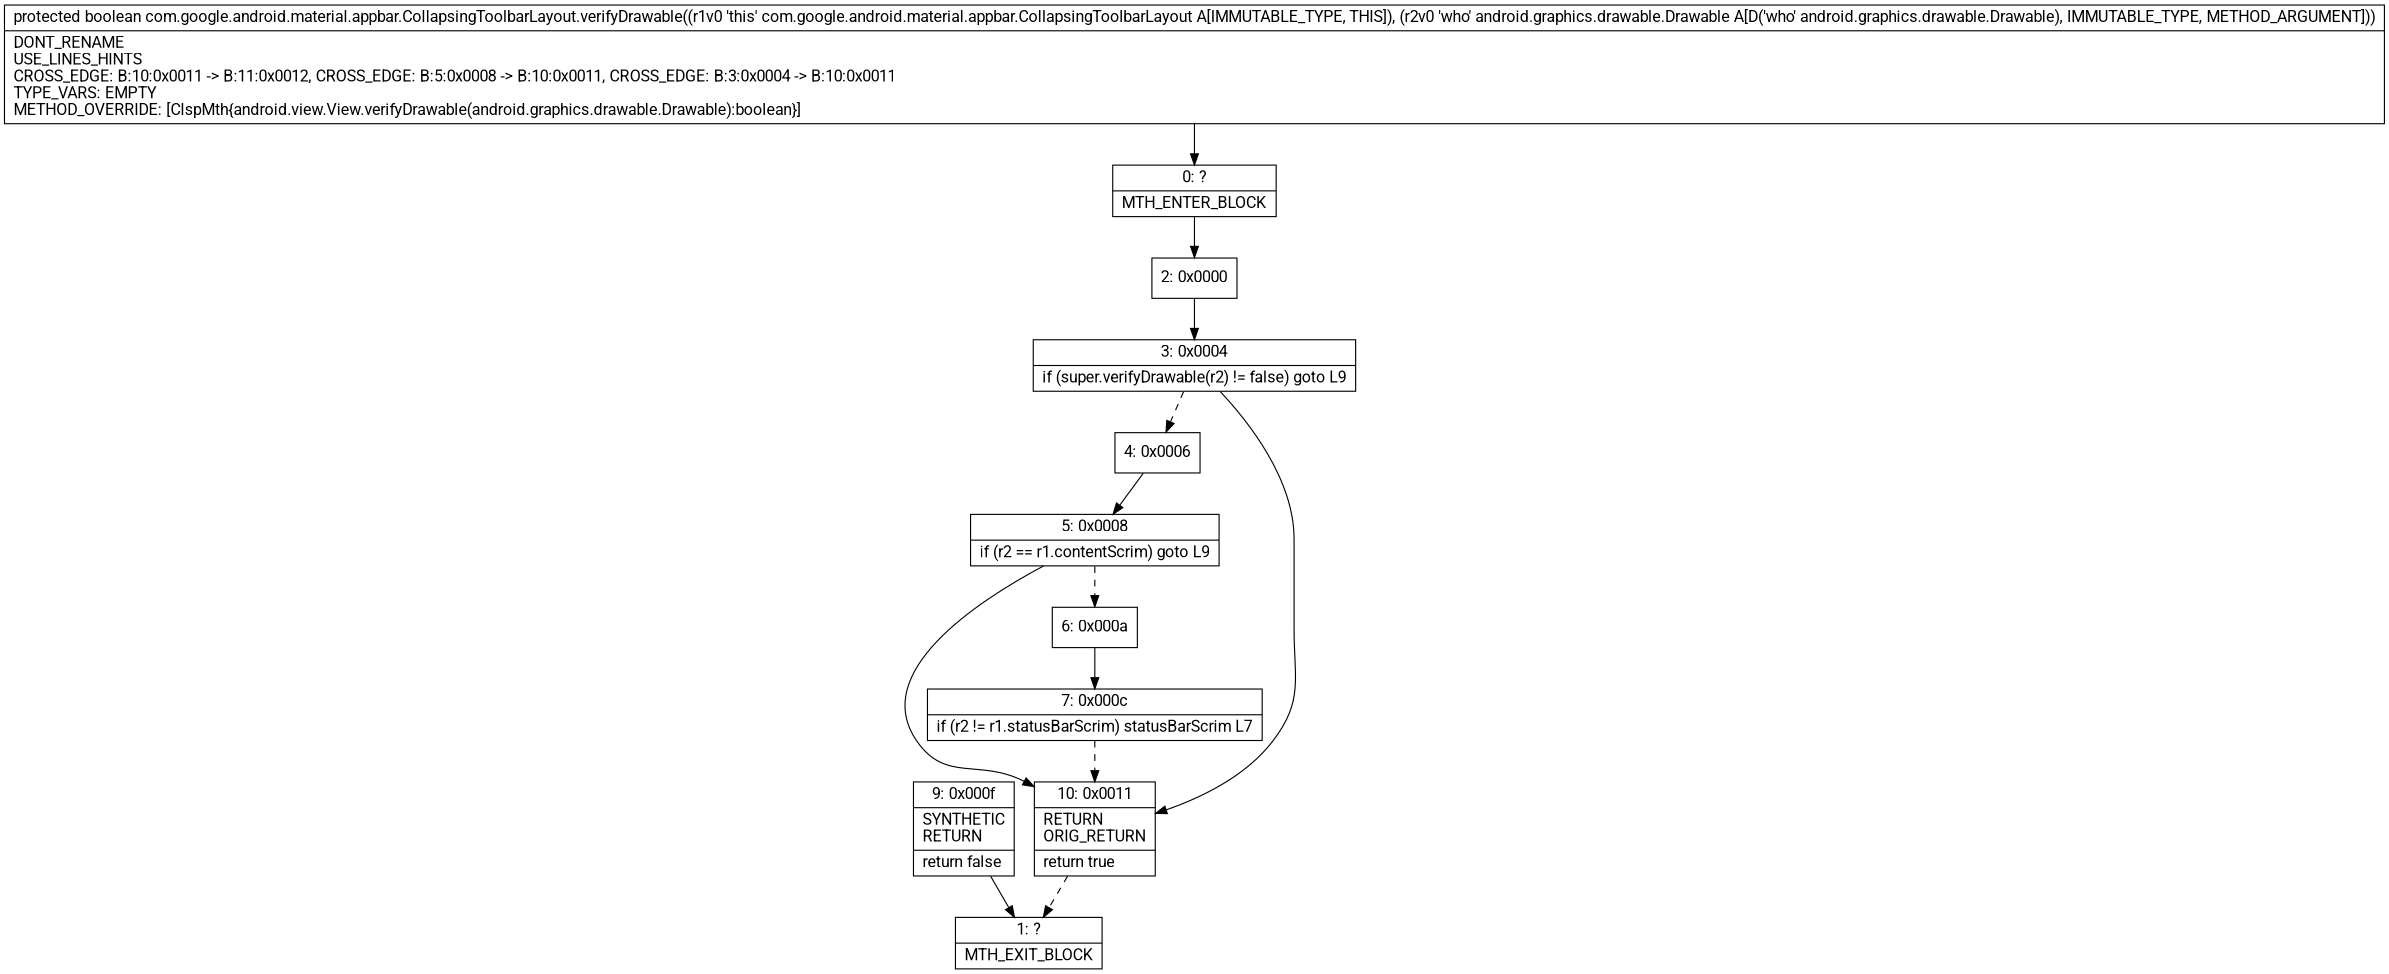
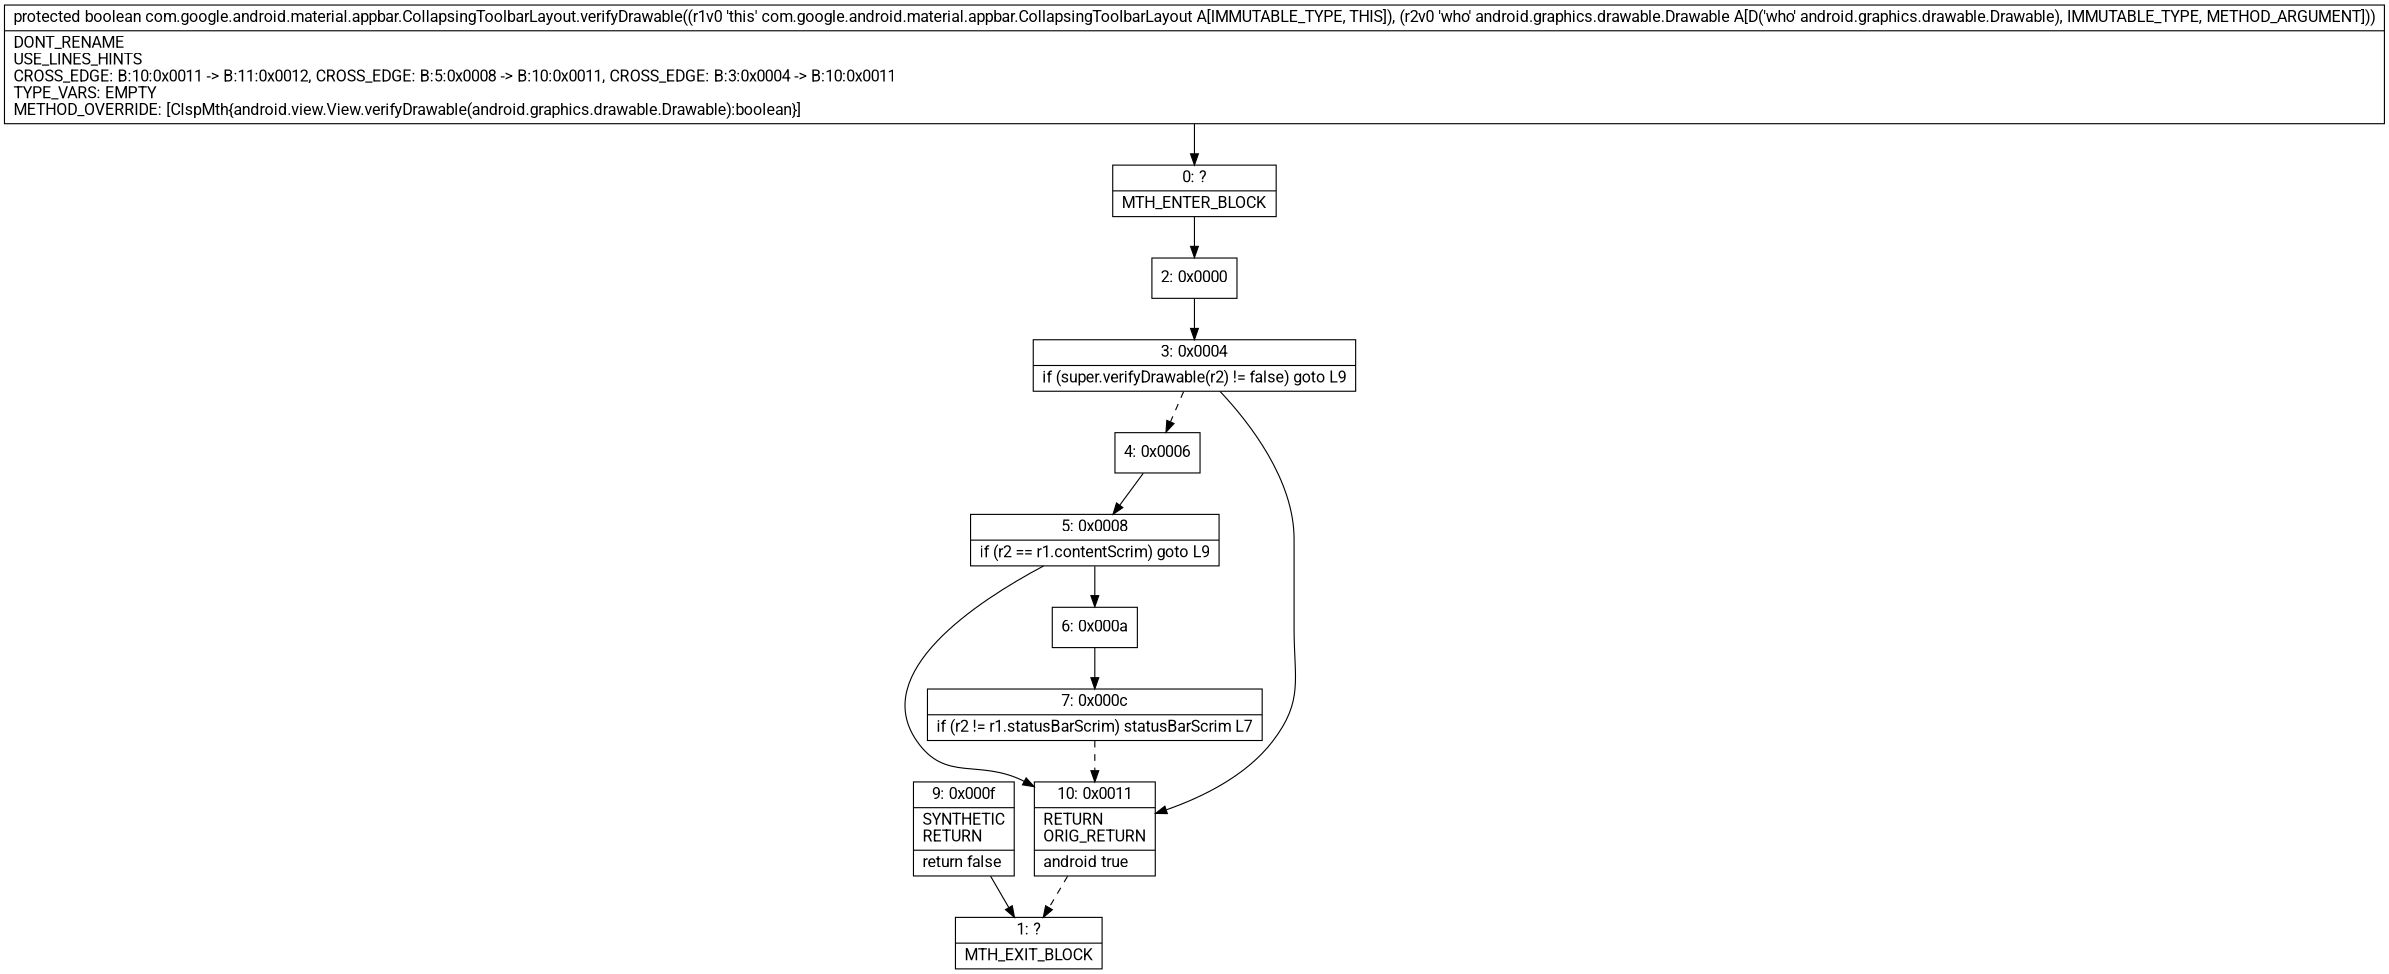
(1095, 581) -> (1095, 581)
(1079, 863) -> (1086, 863)
